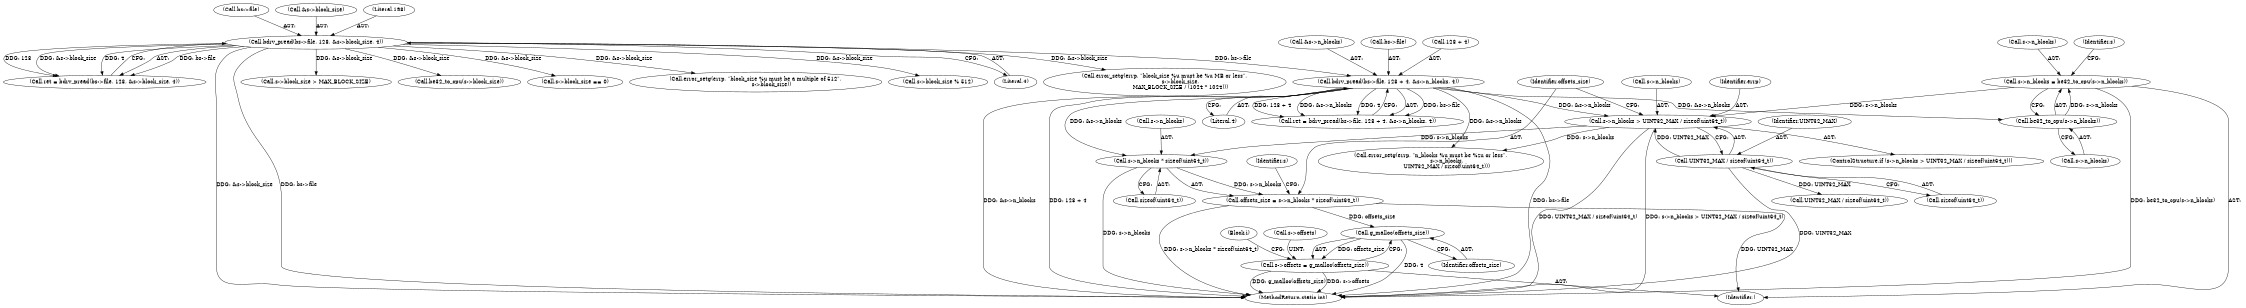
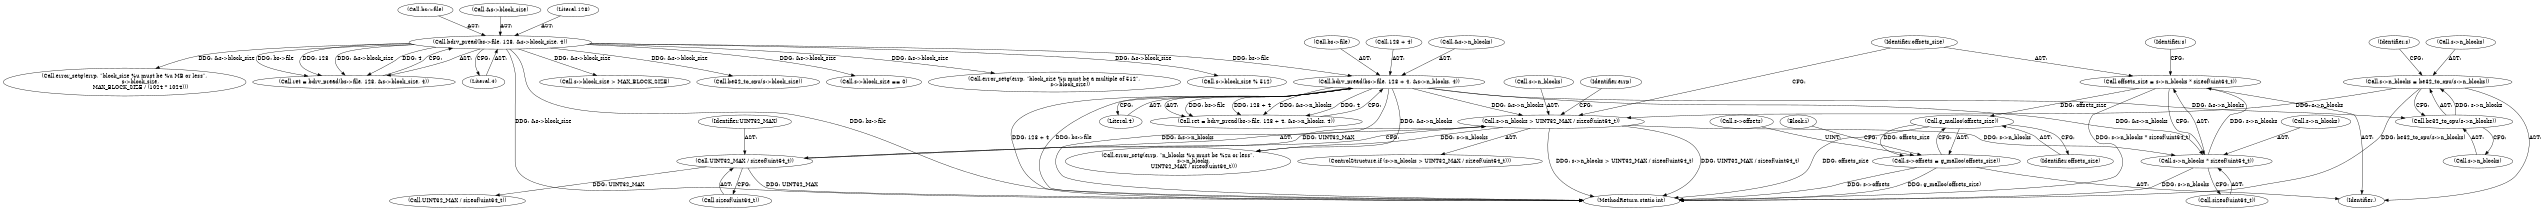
(389, 10) -> (573, 10)
(1743, 106) -> (1587, 106)
none -> (2175, 127)
(1767, 250) -> (2368, 138)
(1414, 266) -> (1846, 161)
